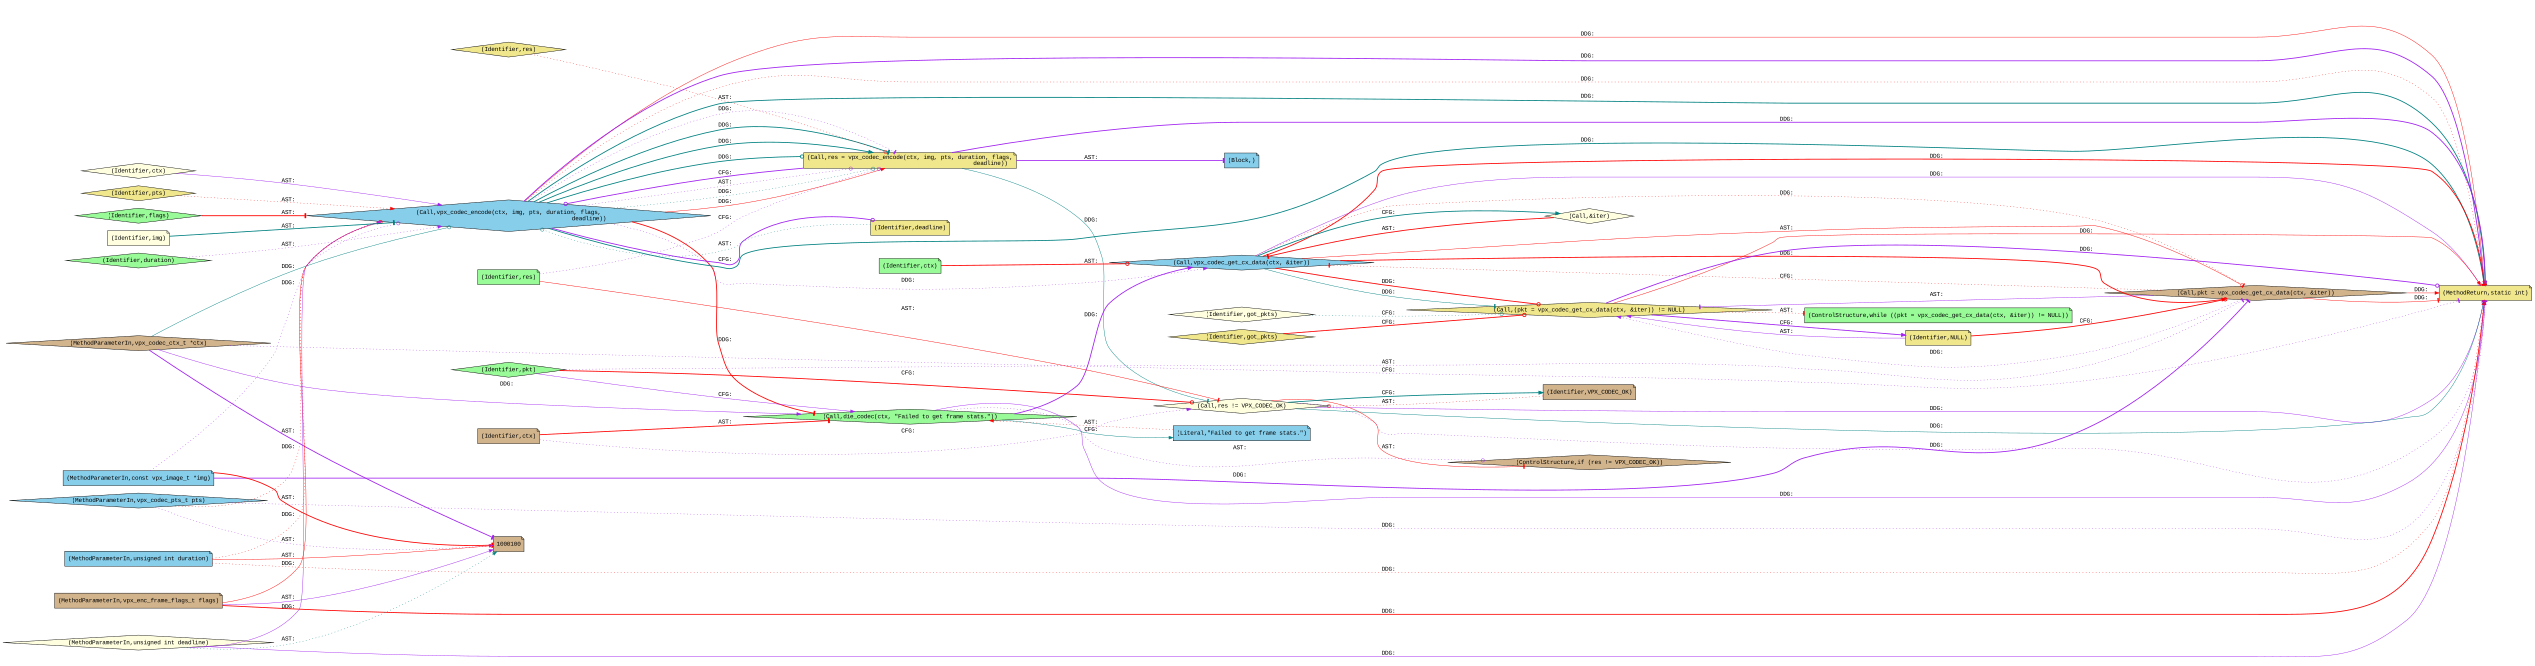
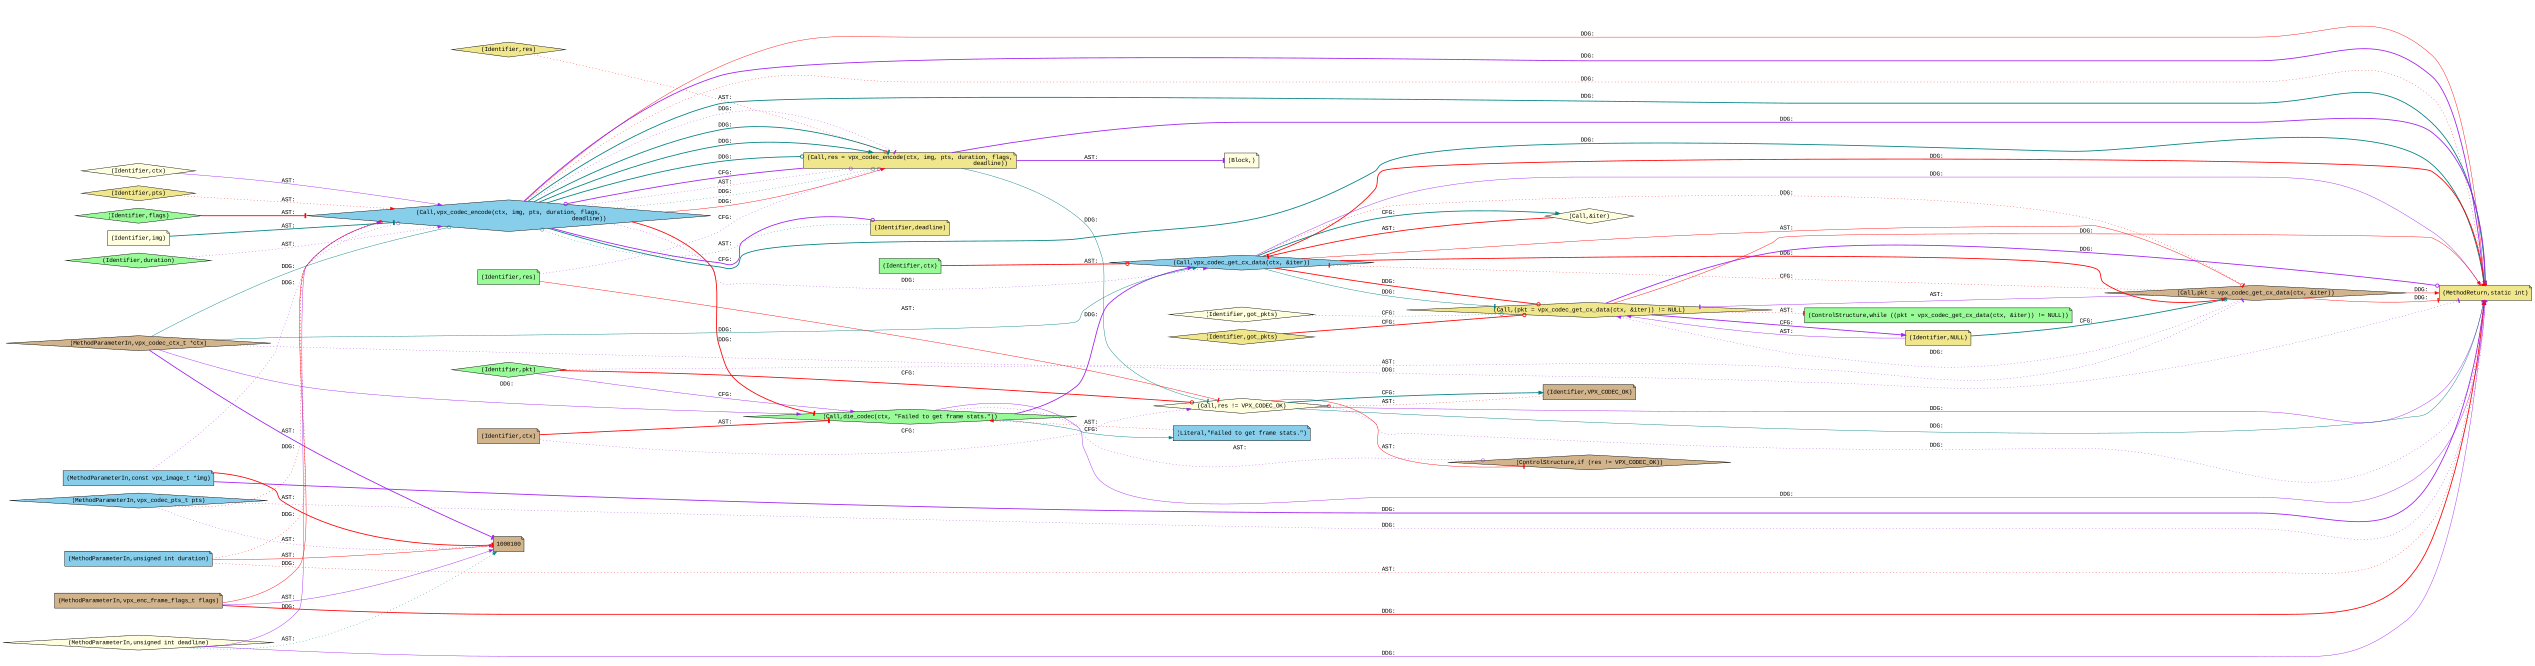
(1242, 160) -> (1242, 160)
(2098, 323) -> (2098, 323)
none -> (710, 333)
(1390, 370) -> (1390, 370)
(1258, 483) -> (1424, 513)
(1390, 569) -> (1390, 569)
